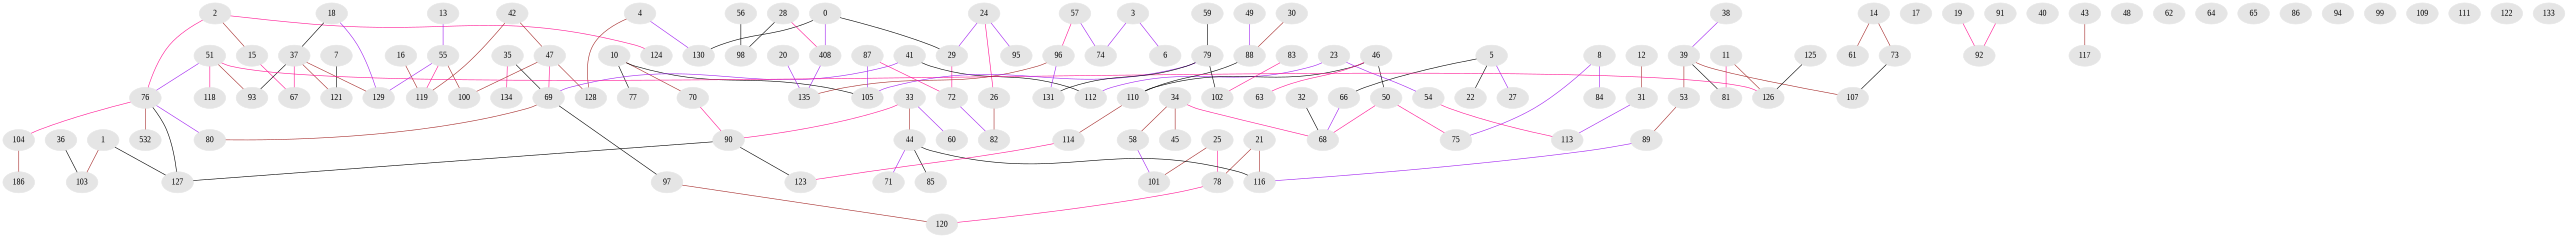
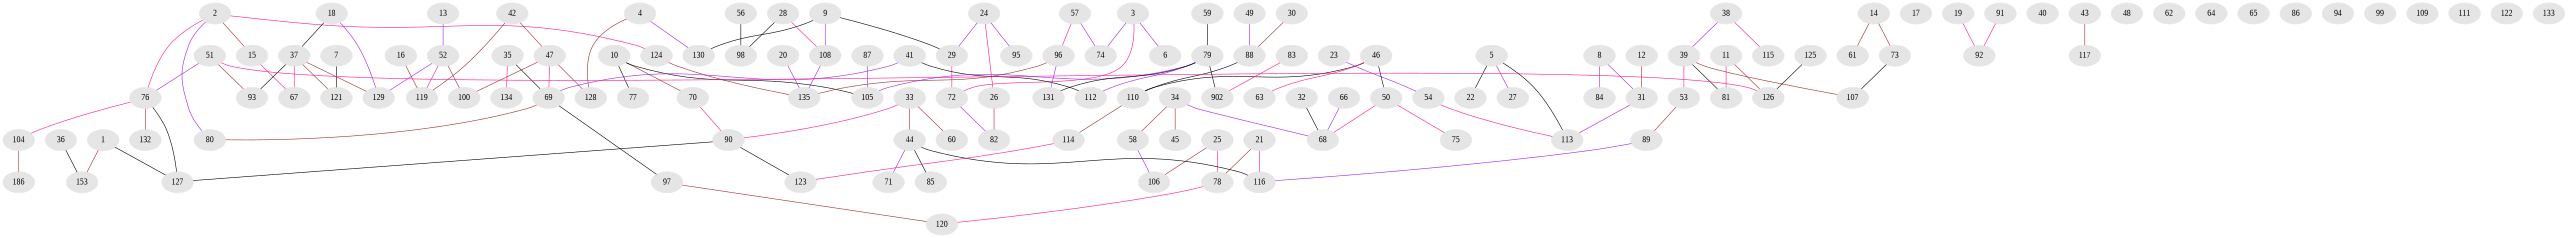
(825, 13) -> (825, 13)
(443, 56) -> (443, 56)
(825, 56) -> (825, 56)
none -> (1768, 56)
(1428, 69) -> (1538, 92)
(904, 74) -> (1030, 82)
(1684, 77) -> (1684, 77)
(1157, 79) -> (1135, 80)
none -> (740, 84)
(210, 98) -> none
(1217, 98) -> (1217, 98)
(1535, 108) -> (1624, 80)
(178, 119) -> (182, 78)
(931, 119) -> (931, 119)
(1247, 121) -> (1247, 121)
(145, 140) -> (145, 140)
(1260, 161) -> (1260, 161)
(82, 182) -> (82, 182)
(1154, 182) -> (1154, 182)
